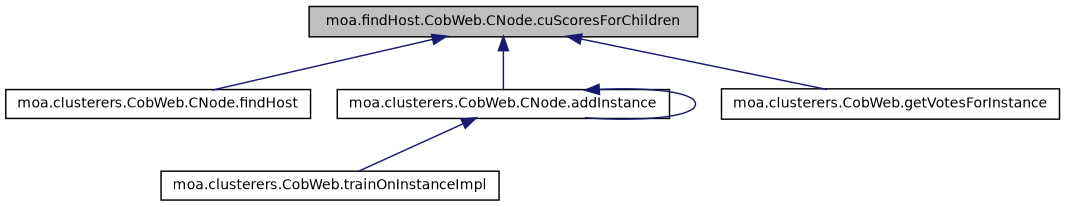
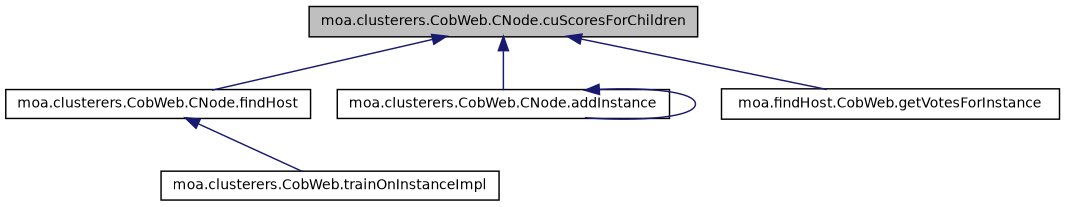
(503, 22) -> (503, 22)
(890, 104) -> (890, 104)
(410, 148) -> (251, 148)
